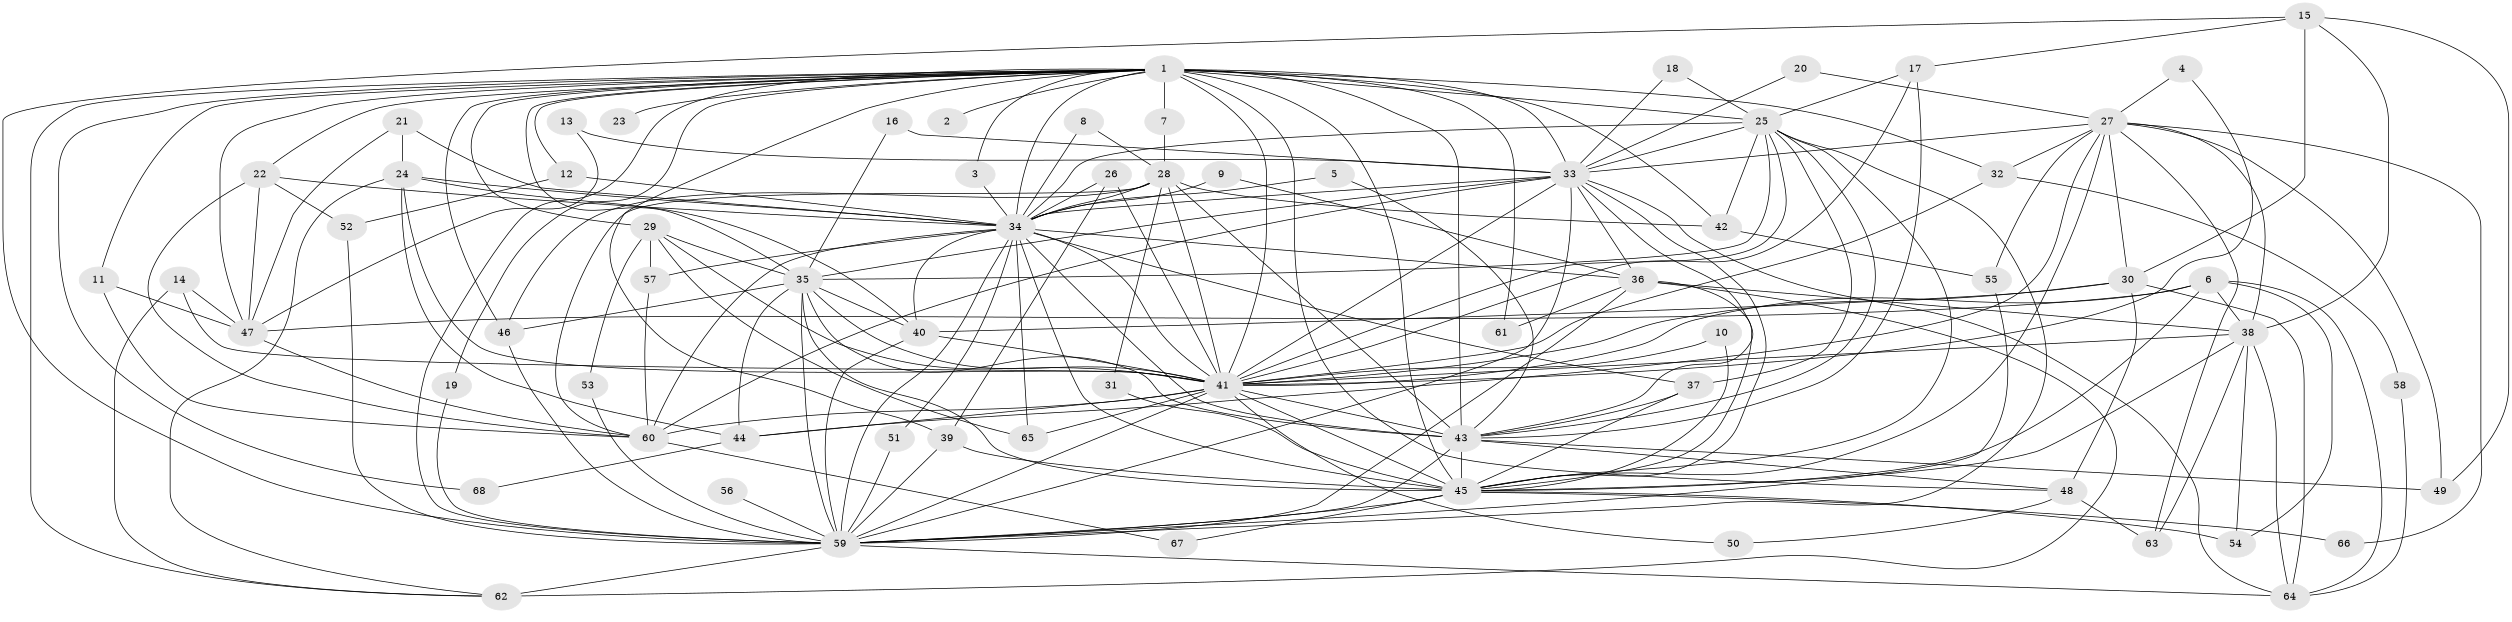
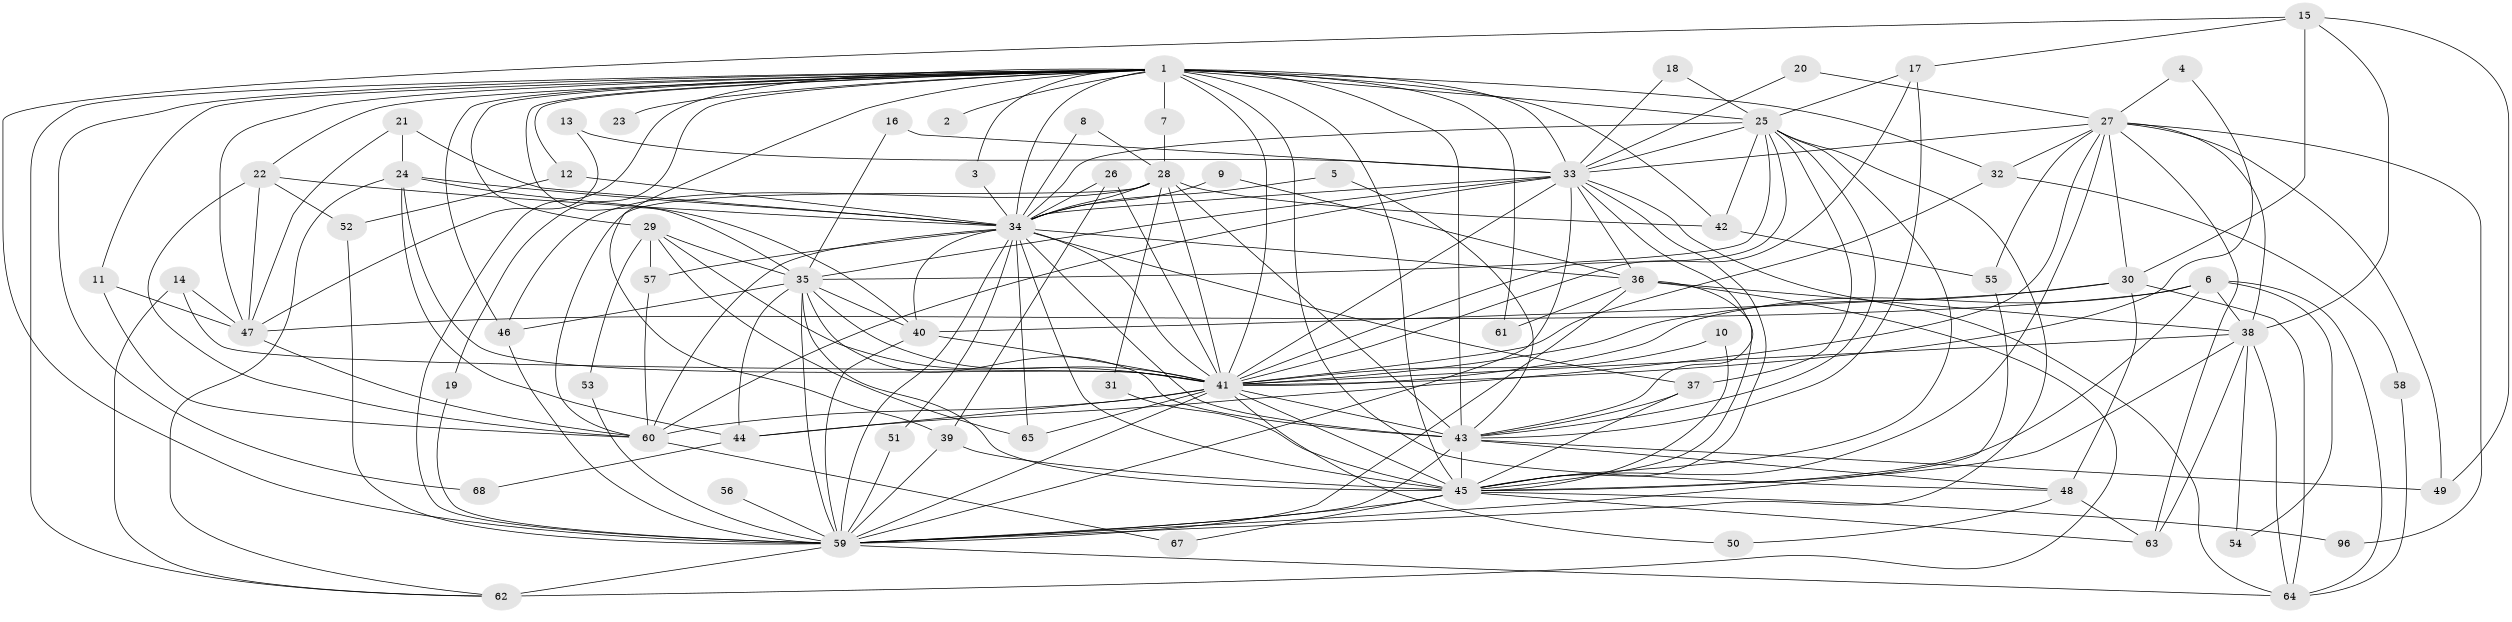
(1851, 502) -> (1807, 518)
(2344, 544) -> (2344, 544)
